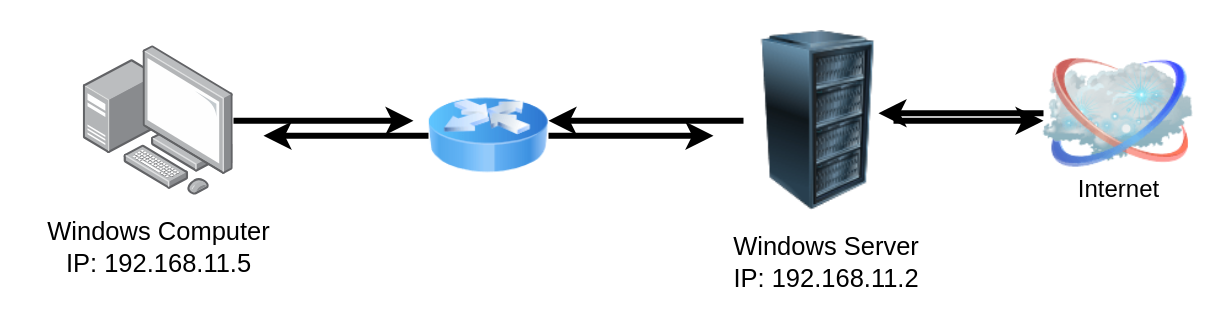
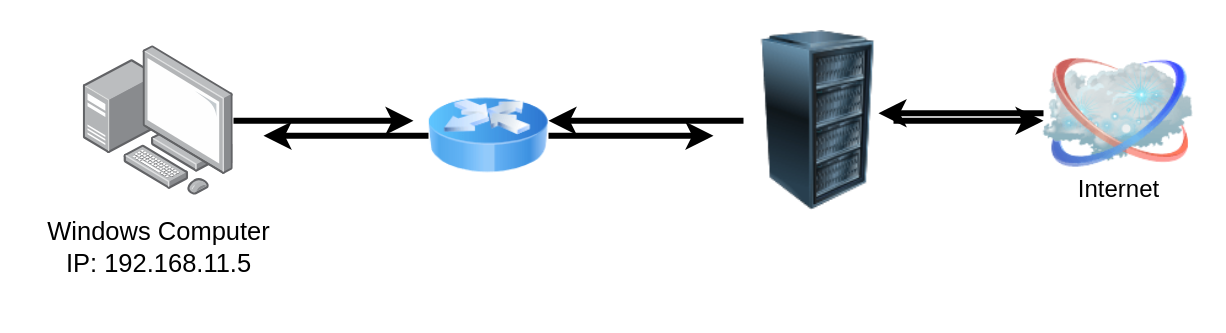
(826, 263) -> none
